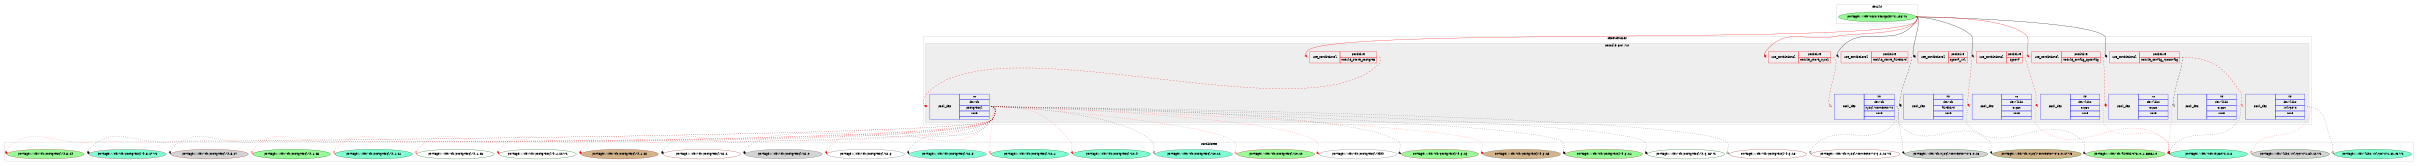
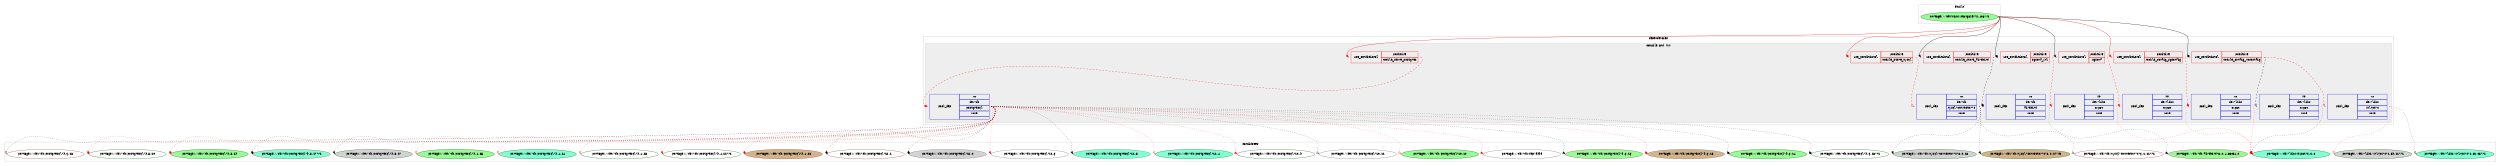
(46, 154) -> (210, 154)
none -> (128, 154)
(210, 154) -> (374, 154)
(1112, 154) -> (1276, 154)
(1194, 154) -> (1358, 154)
(1276, 154) -> (1440, 154)
(1358, 154) -> (1522, 154)
(1604, 154) -> (1768, 154)
(2209, 154) -> (2291, 154)
